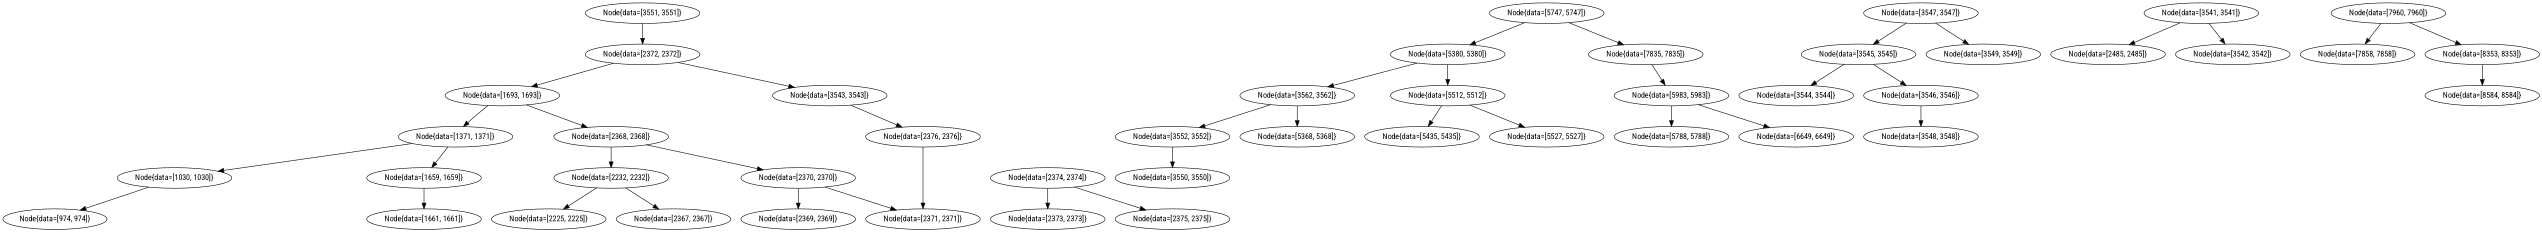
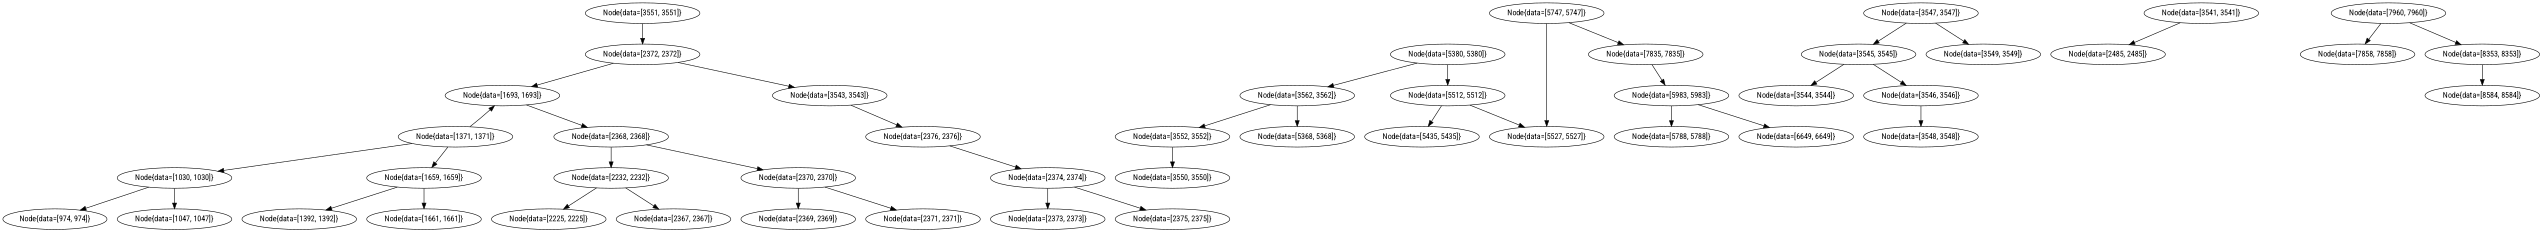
(1500, 33) -> (1547, 72)
(2233, 54) -> none
(478, 114) -> (480, 118)
(923, 175) -> (983, 156)
none -> (175, 219)
none -> (299, 219)
